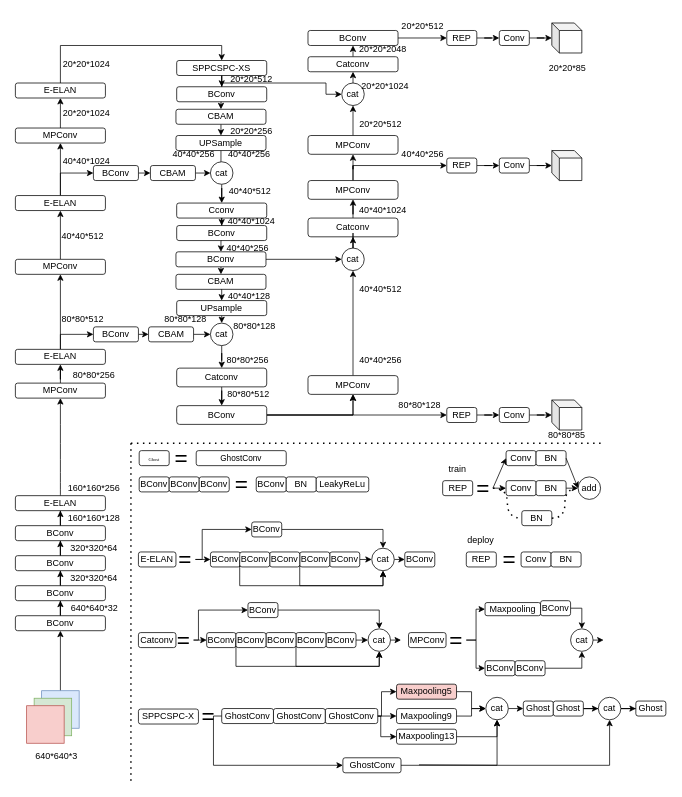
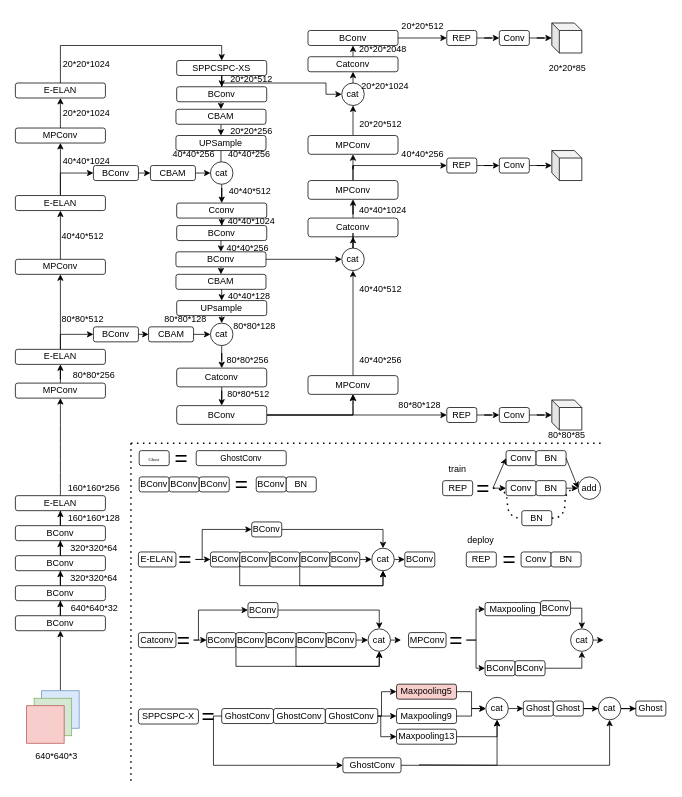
(342, 484) -> none
